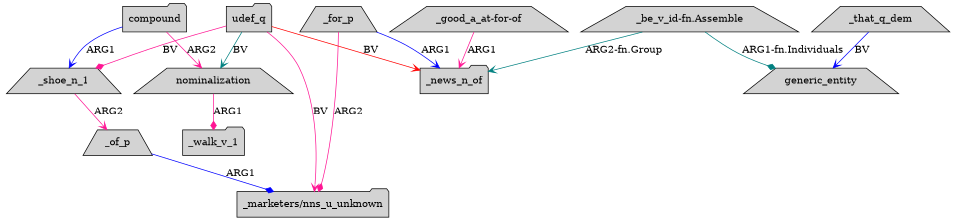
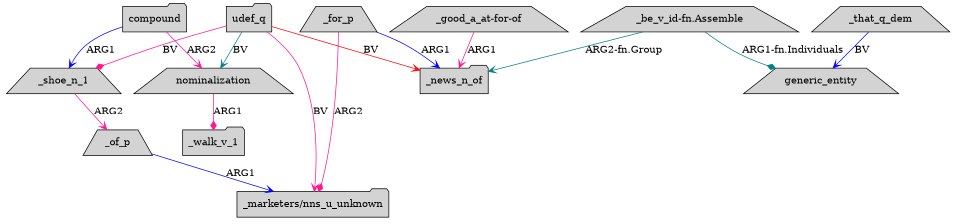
(209, 171) -> (209, 172)
